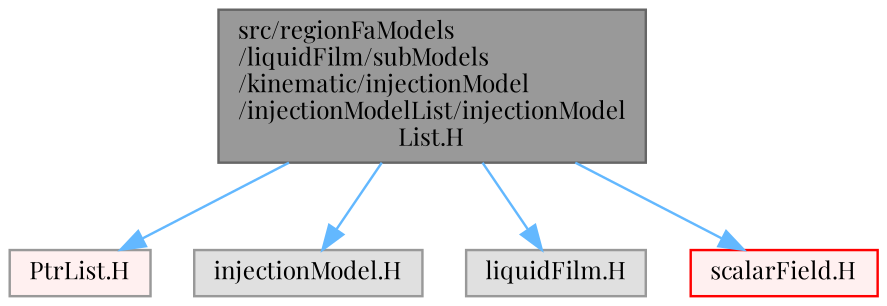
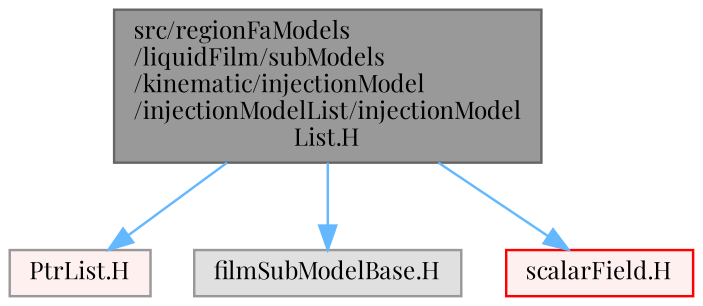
(308, 273) -> none
(556, 273) -> (328, 273)
